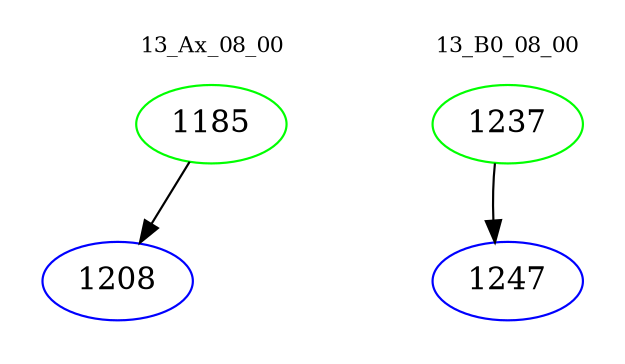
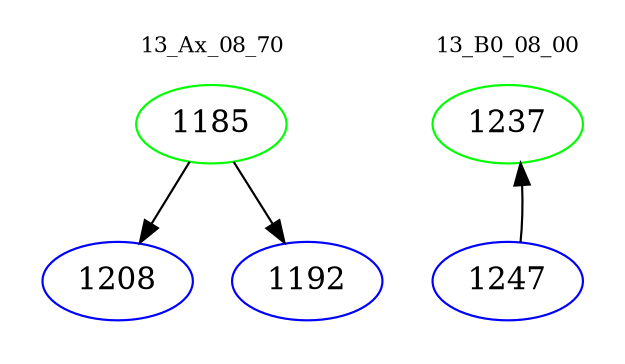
(212, 47) -> (212, 47)
(493, 192) -> (522, 214)
none -> (307, 281)
